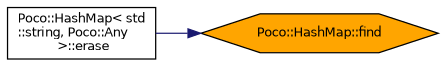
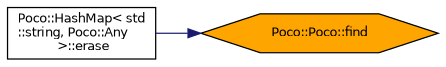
(320, 33) -> (320, 33)
